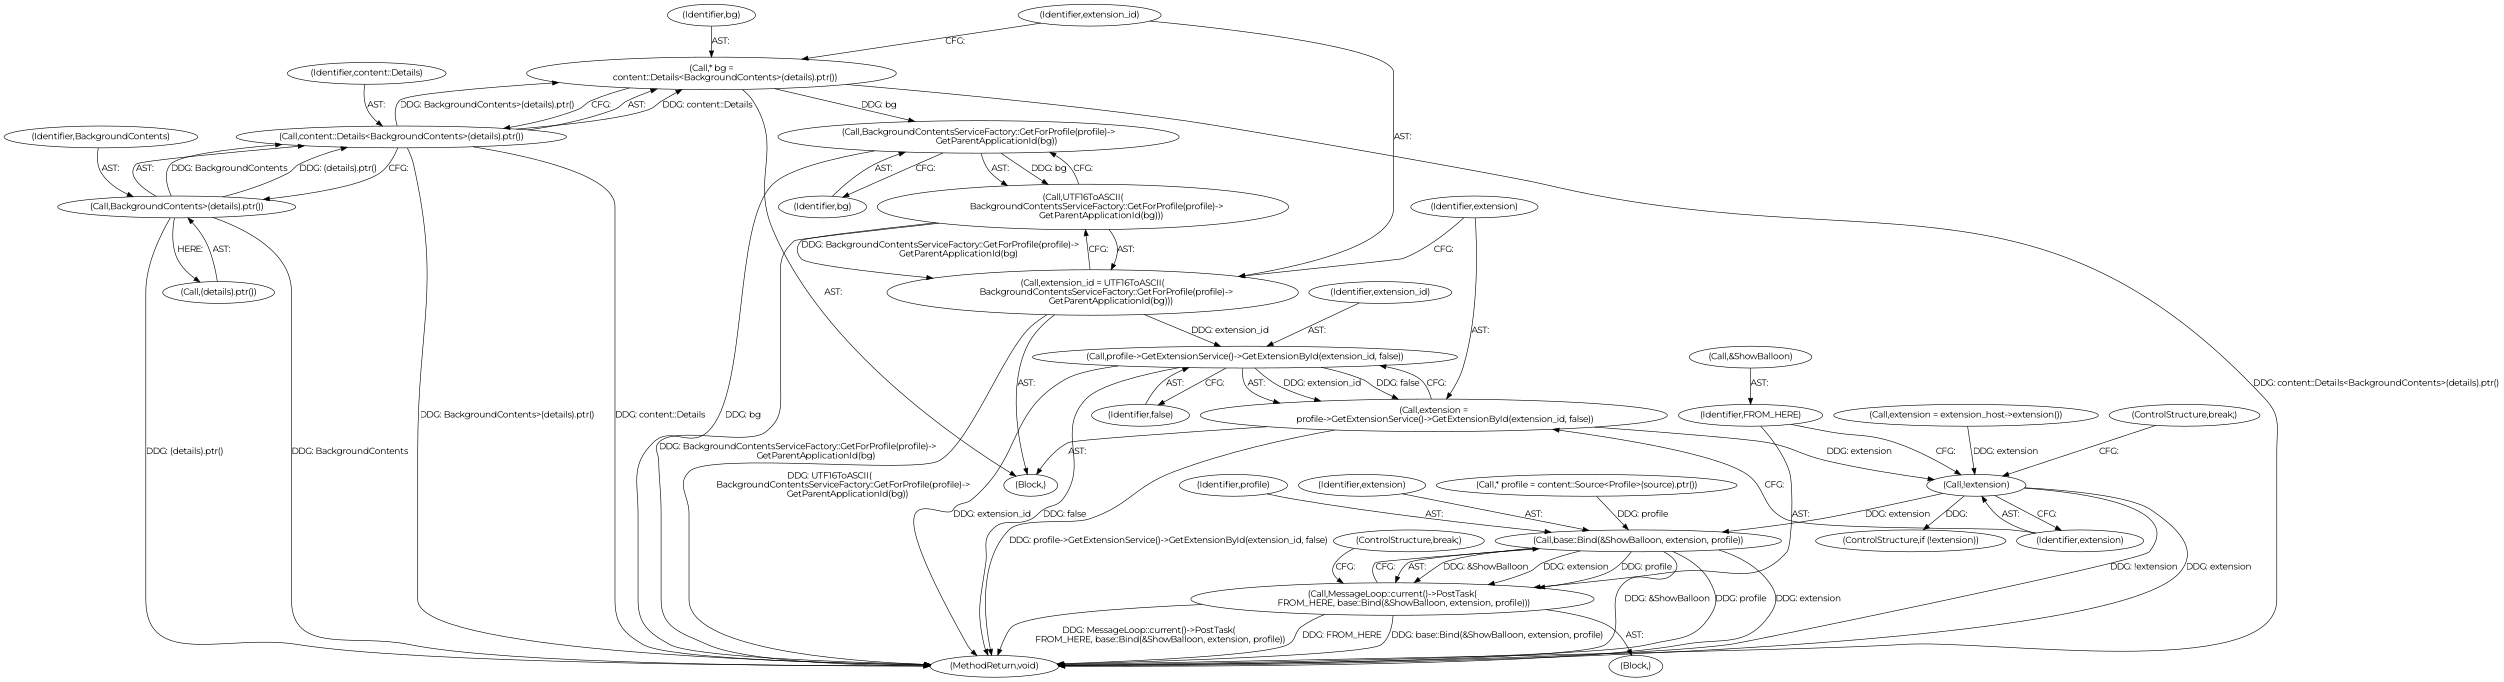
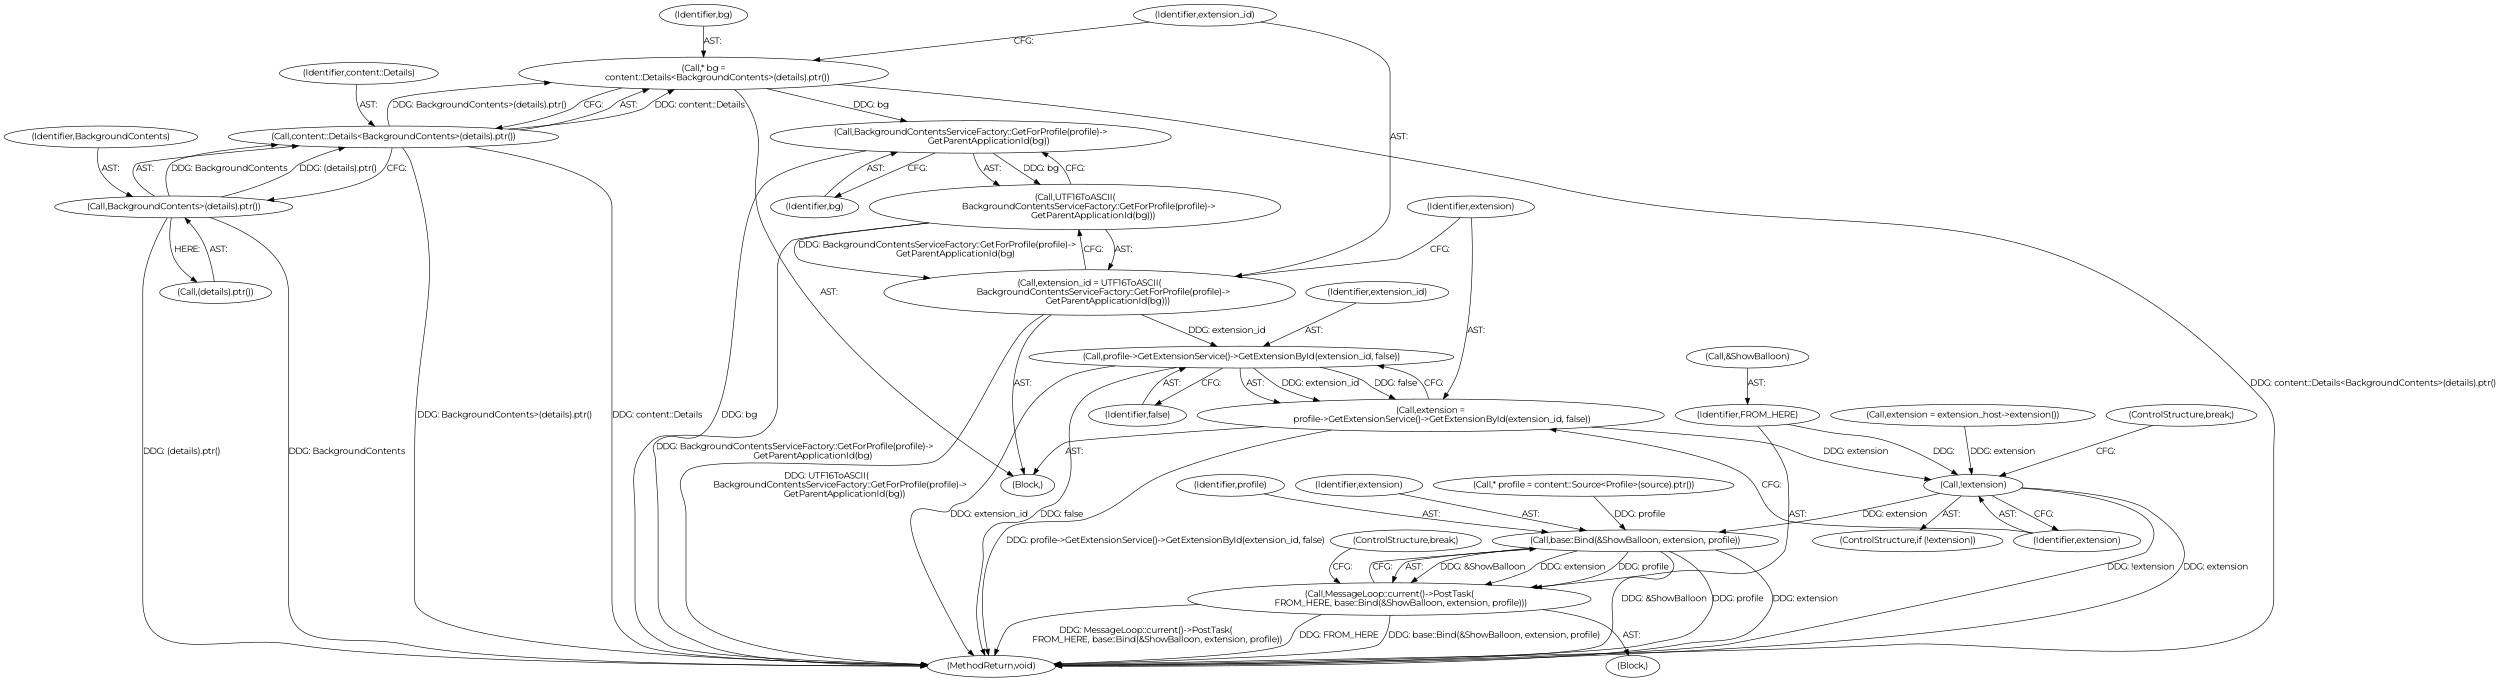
(1947, 452) -> (1945, 452)
(1958, 514) -> (1953, 514)
